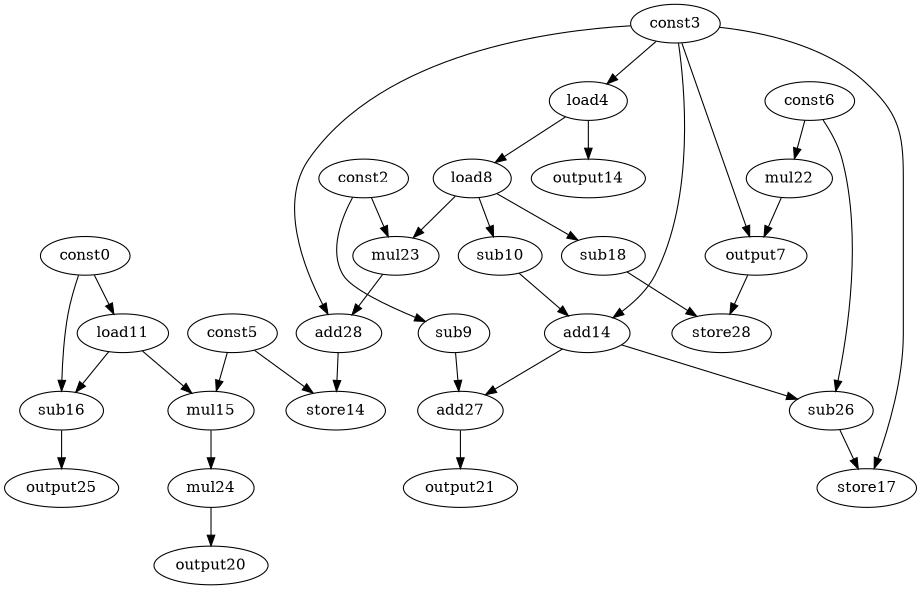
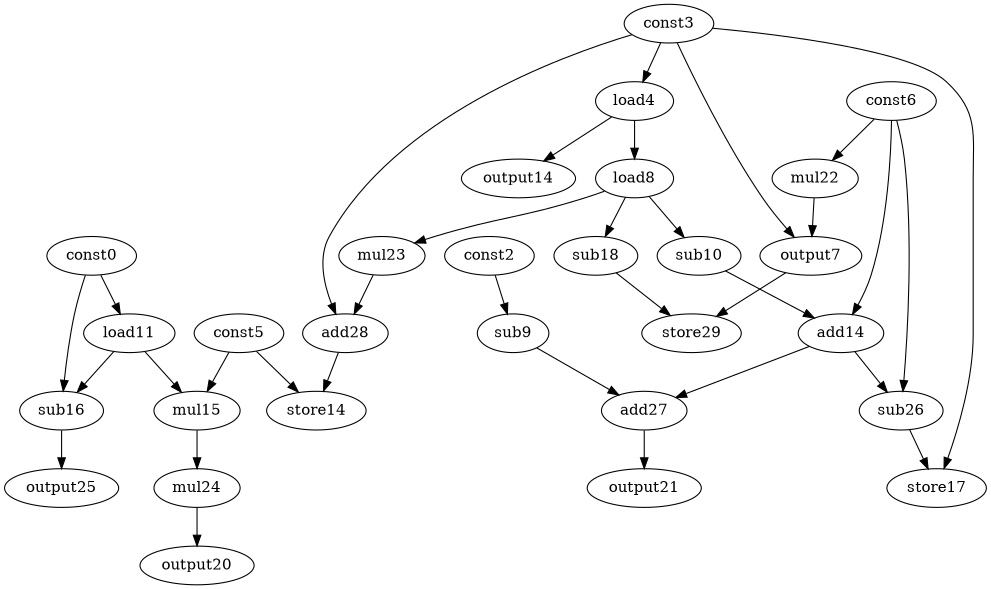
(681, 186) -> (884, 215)
(378, 212) -> none
(722, 333) -> (692, 333)
